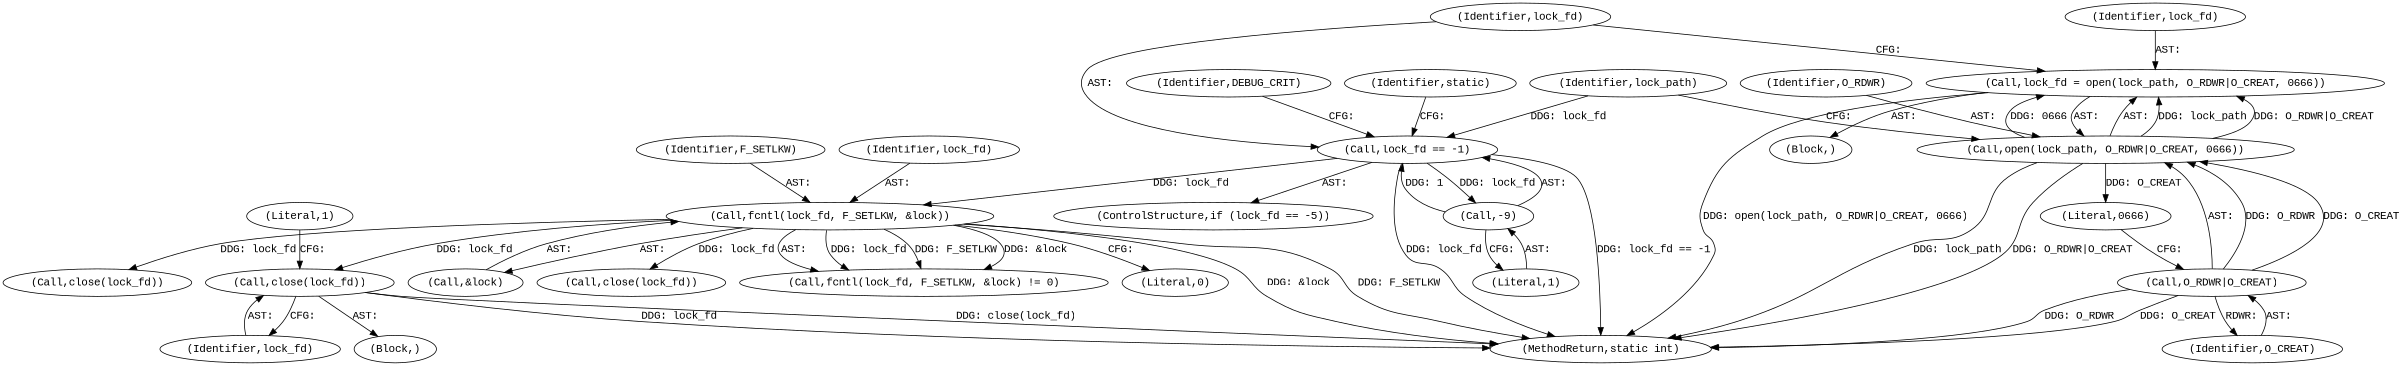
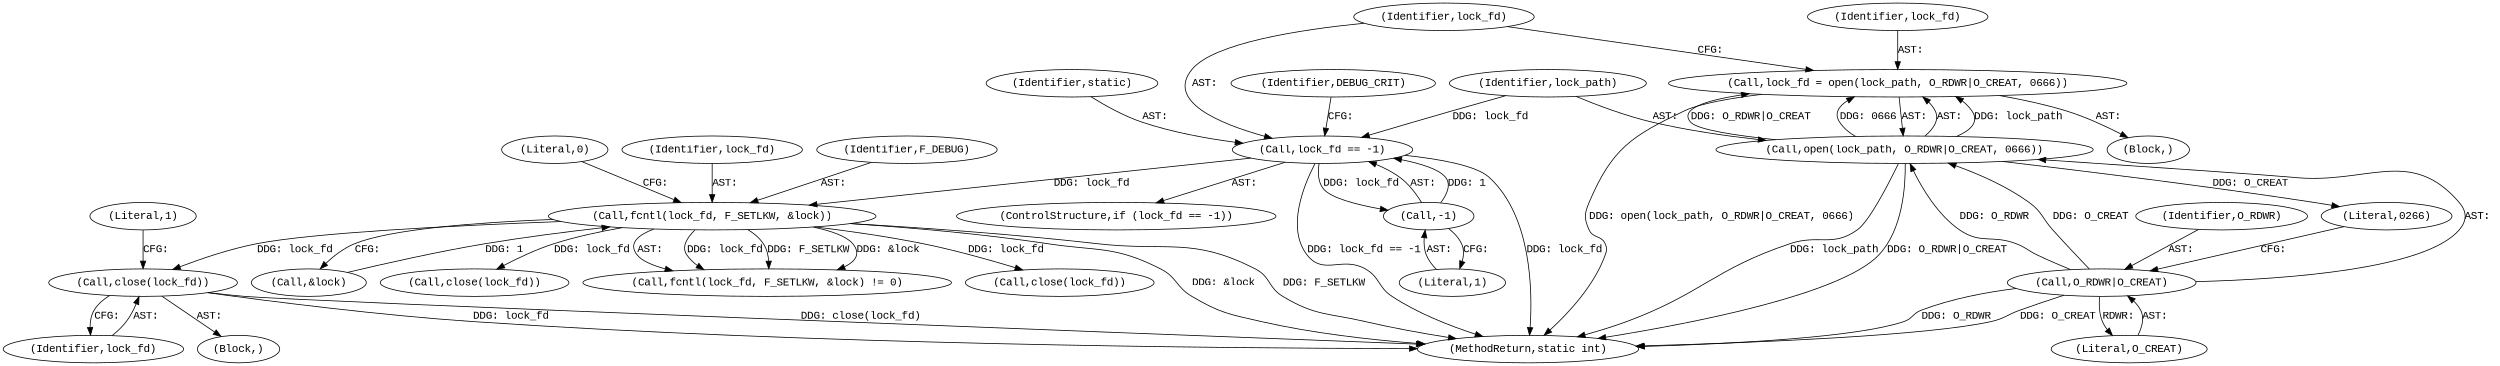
(1436, 116) -> (1158, 116)
(1842, 116) -> (1669, 116)
(1949, 117) -> (2165, 248)
(731, 150) -> (907, 150)
(1213, 216) -> (1116, 216)
(1488, 216) -> (1429, 216)
(2106, 216) -> (2387, 216)
(1050, 239) -> (628, 181)
(563, 249) -> (504, 249)
(656, 249) -> (371, 249)
(2252, 349) -> (2129, 349)
